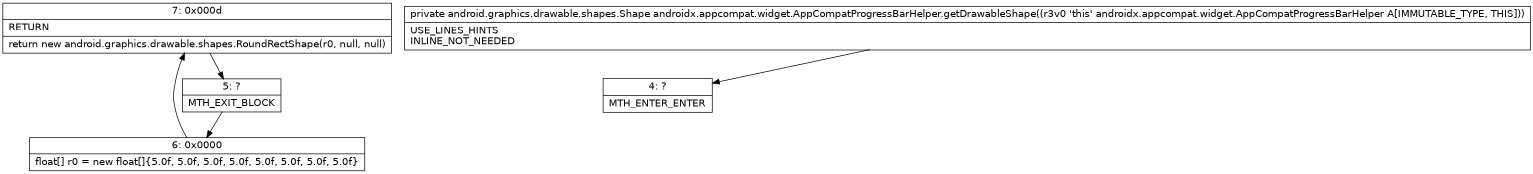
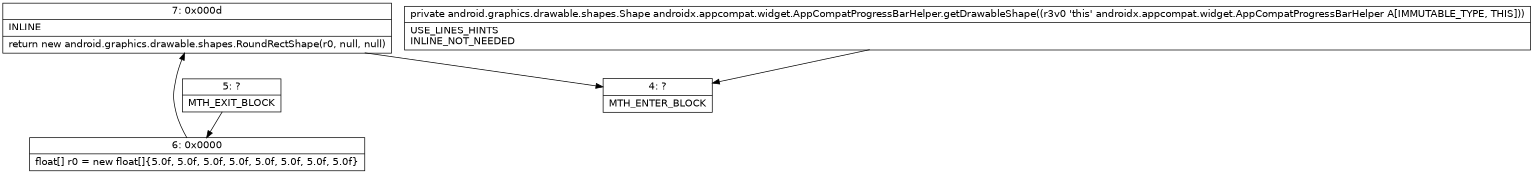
(29, 27) -> (25, 27)
(215, 63) -> (480, 69)
(657, 104) -> (658, 104)
